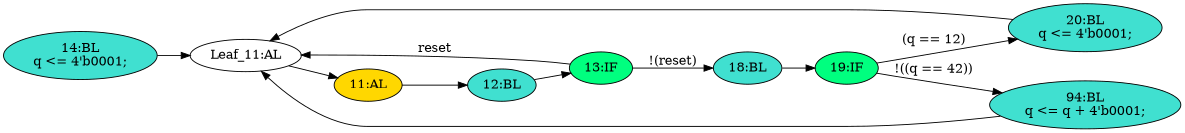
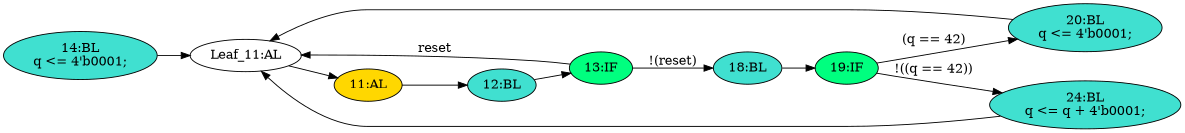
(934, 40) -> (934, 40)
(1085, 105) -> (1085, 105)
